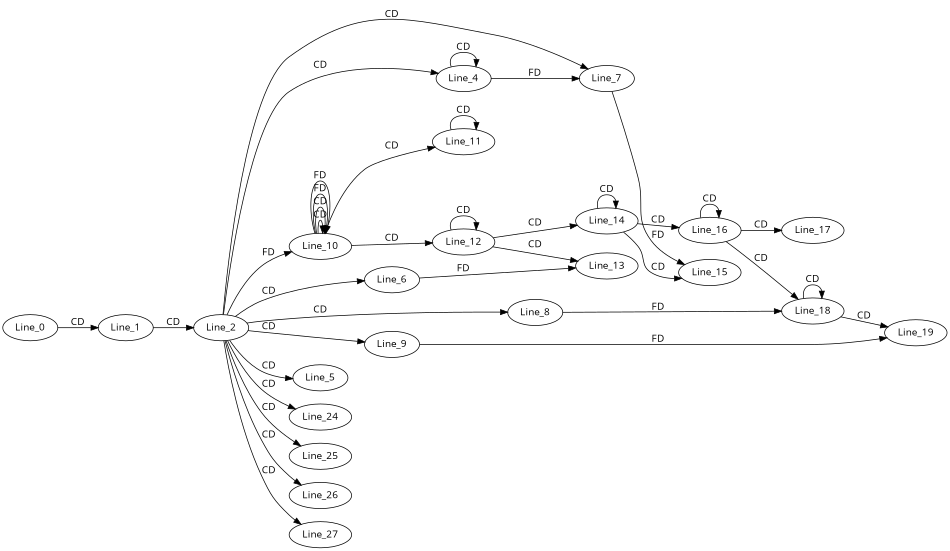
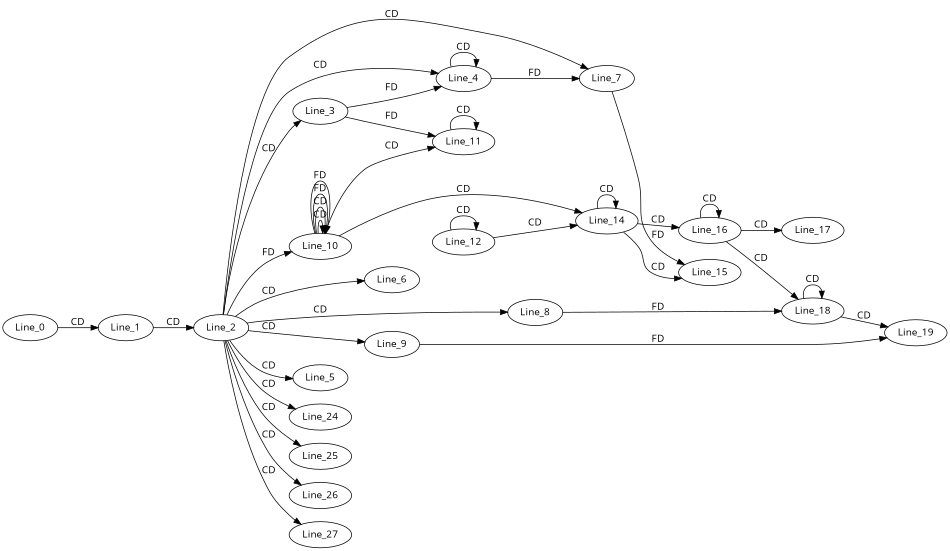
none -> (320, 111)
(388, 244) -> (454, 195)
(607, 266) -> none
